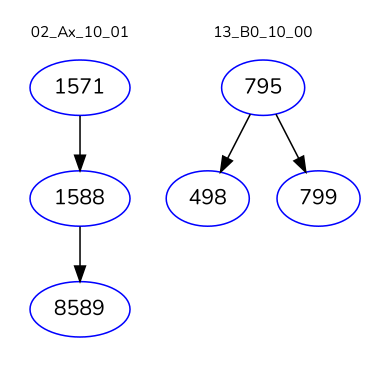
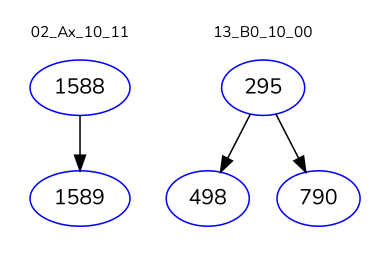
(80, 33) -> (80, 33)
(80, 88) -> none
(263, 88) -> (263, 88)
(319, 199) -> (319, 199)
(80, 309) -> (80, 199)
